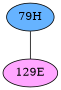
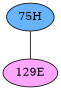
(30, 17) -> (30, 17)
